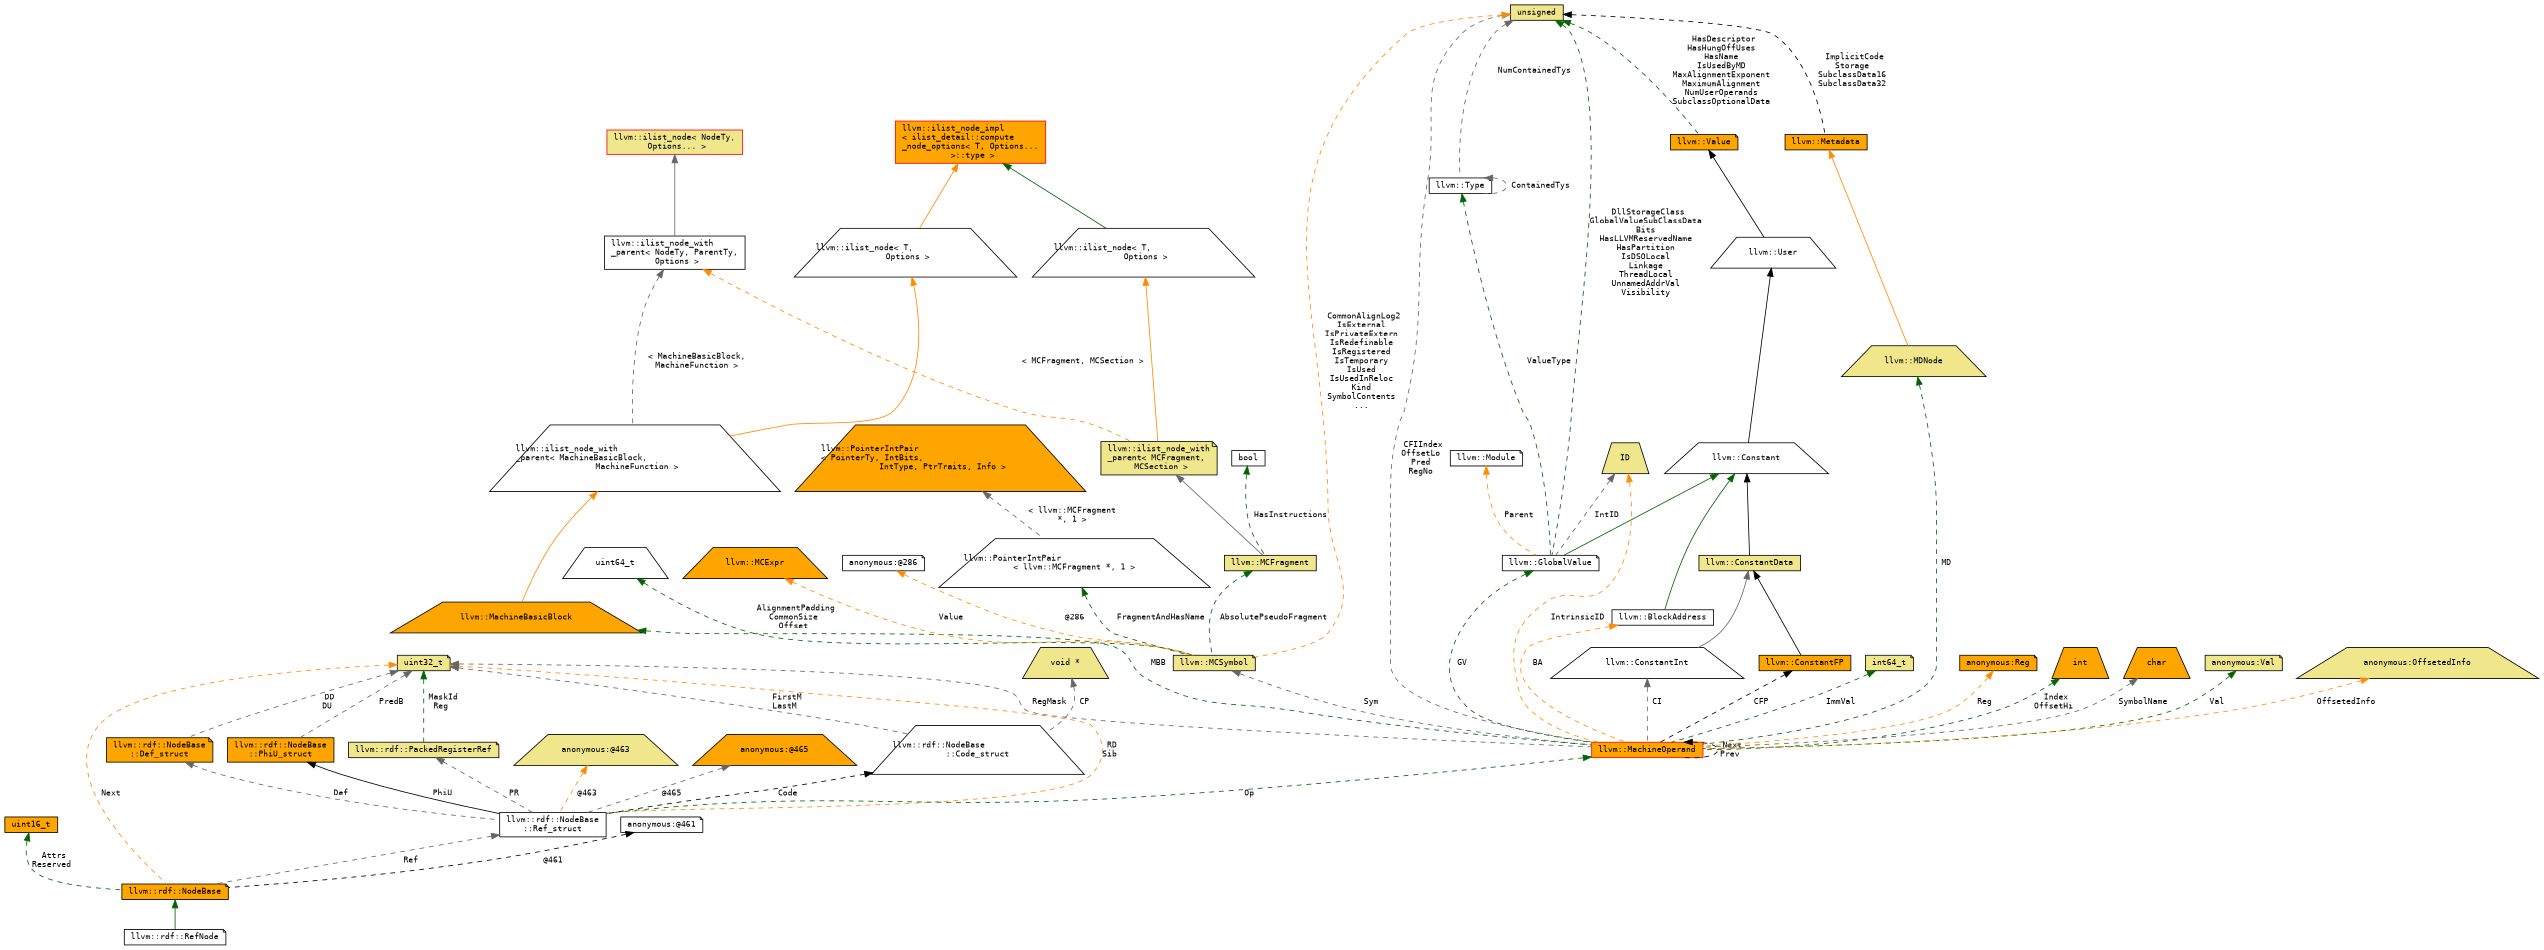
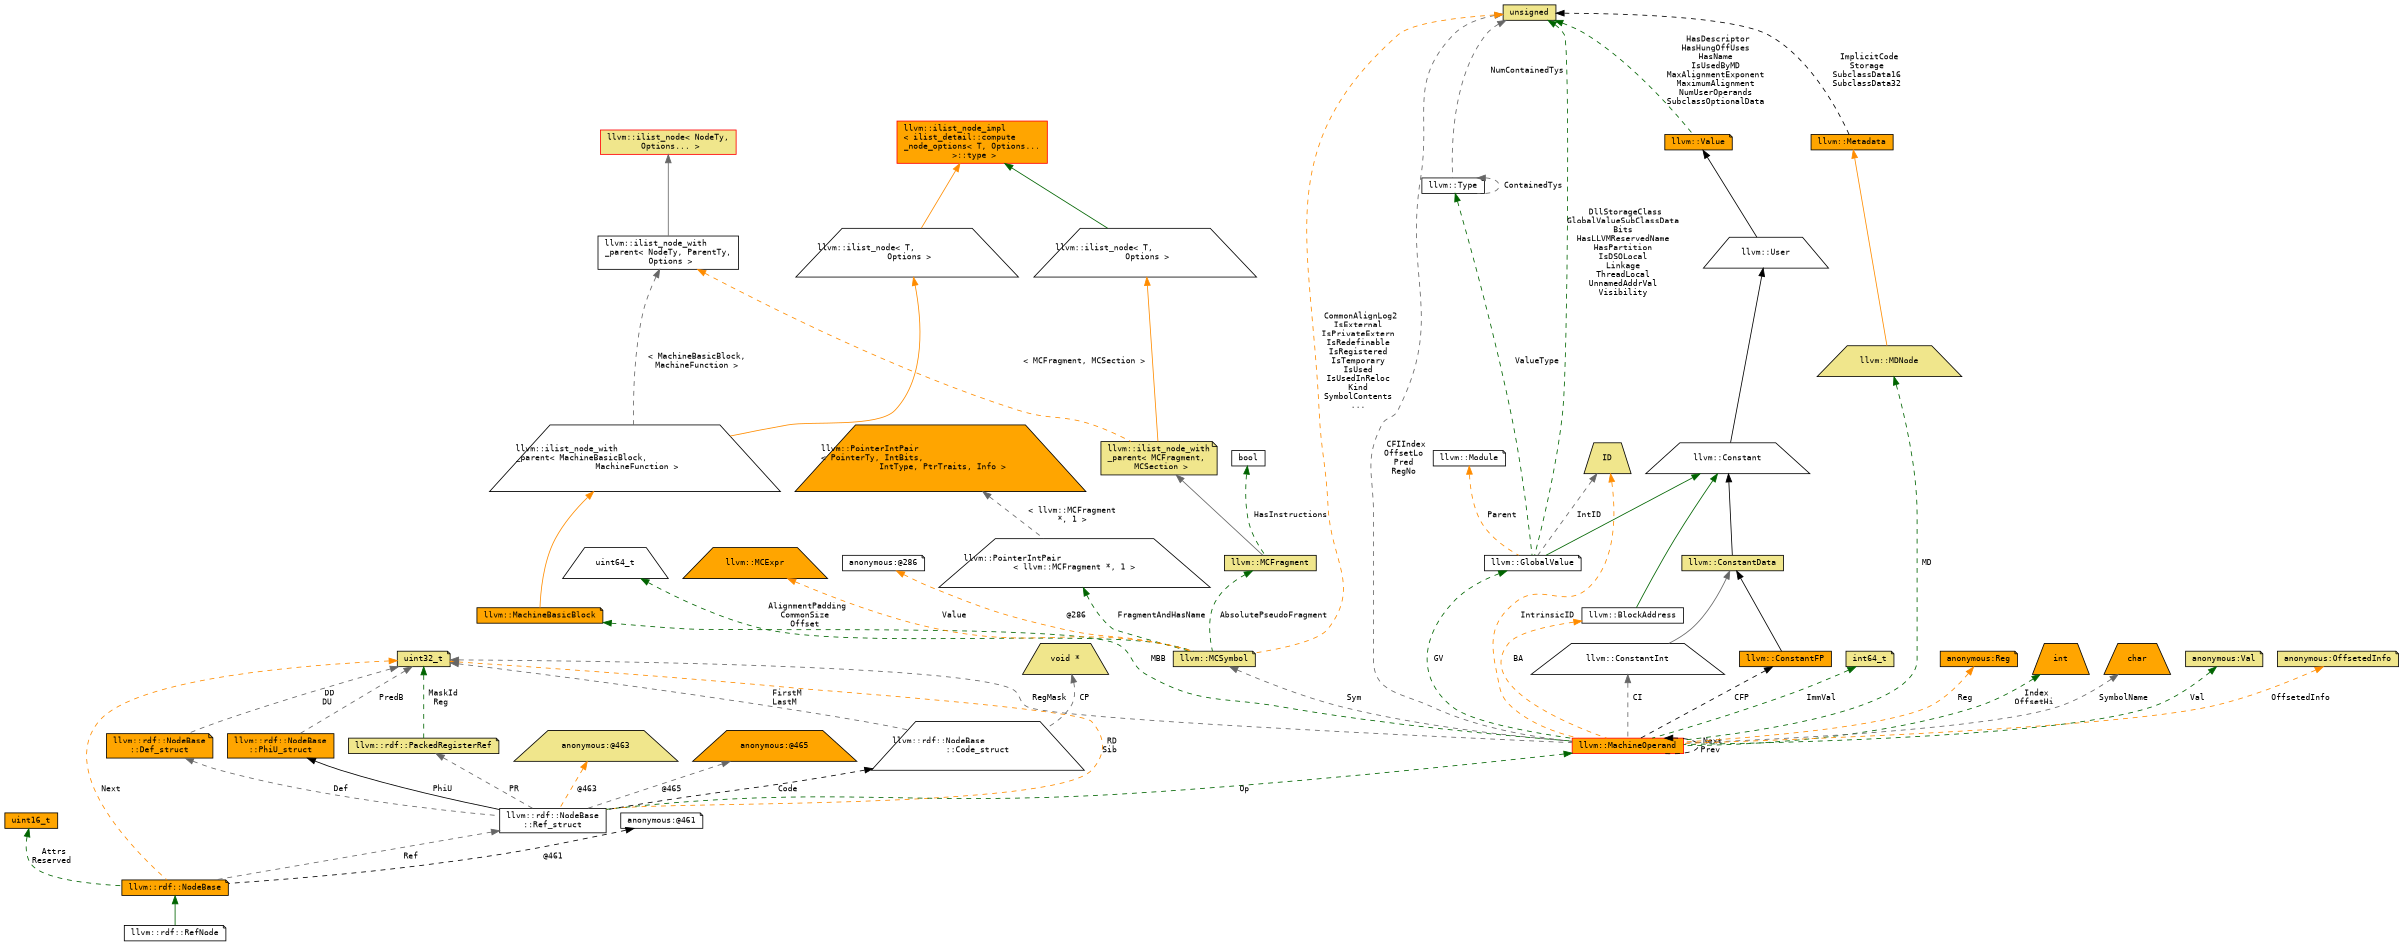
(516, 618) -> (540, 615)
(2418, 663) -> (2338, 659)
